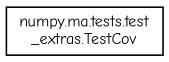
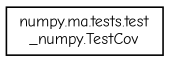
(85, 31) -> (85, 31)
